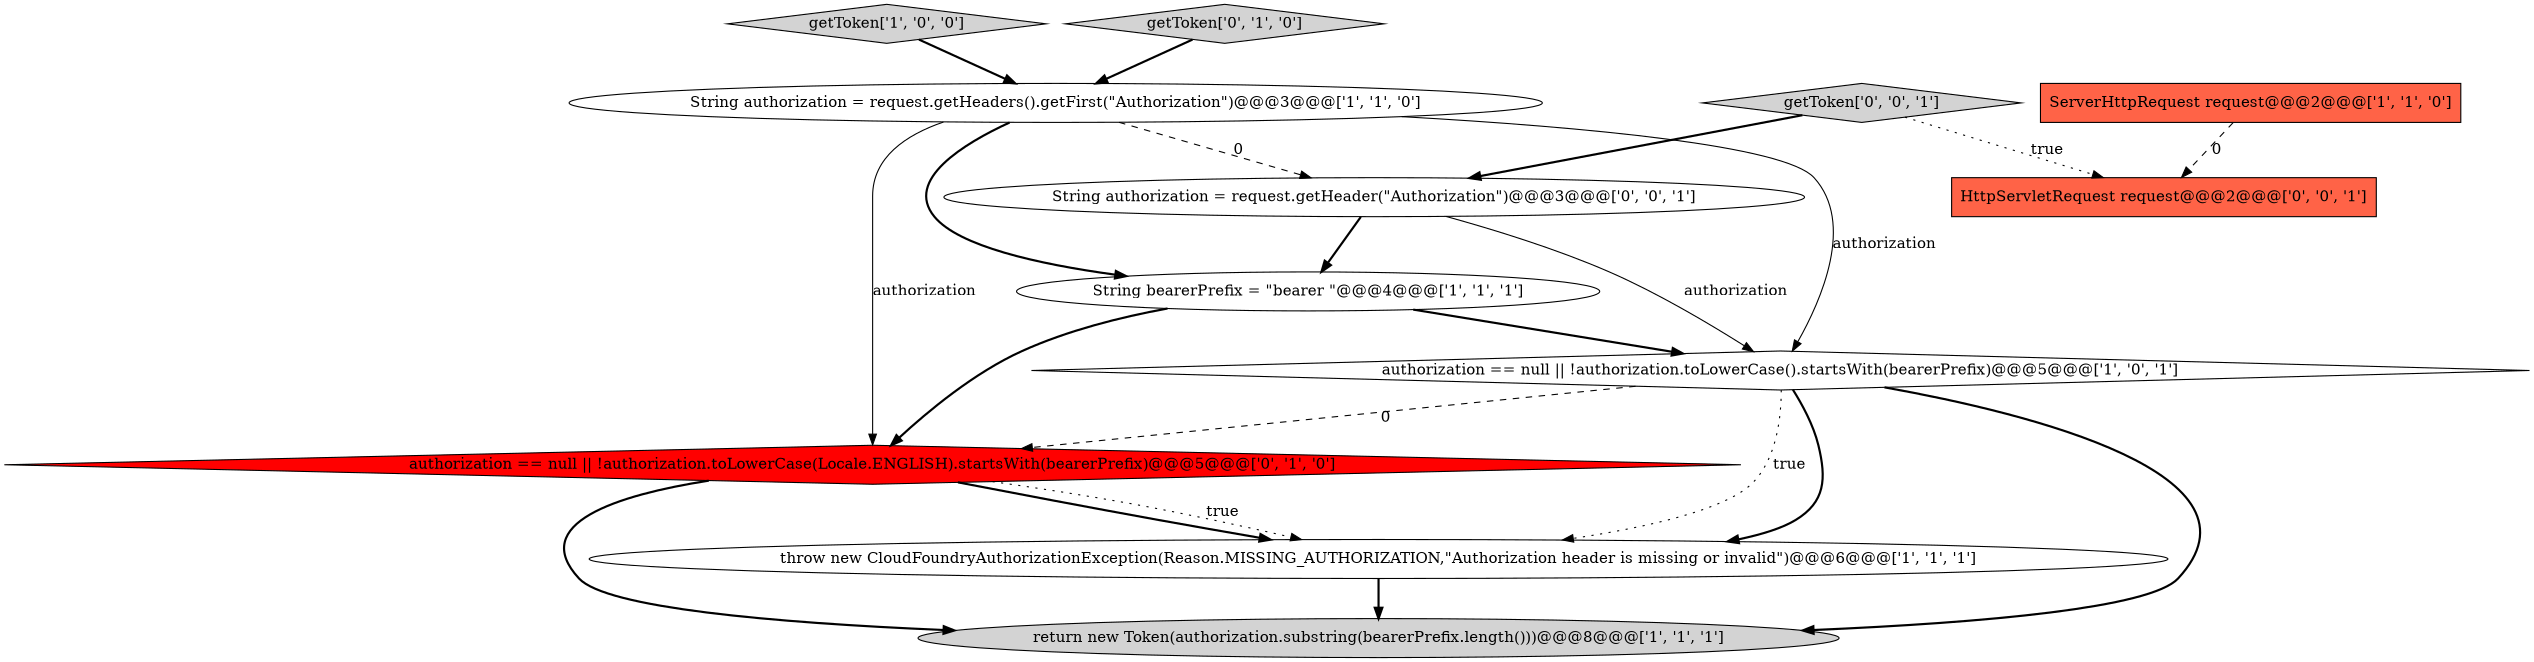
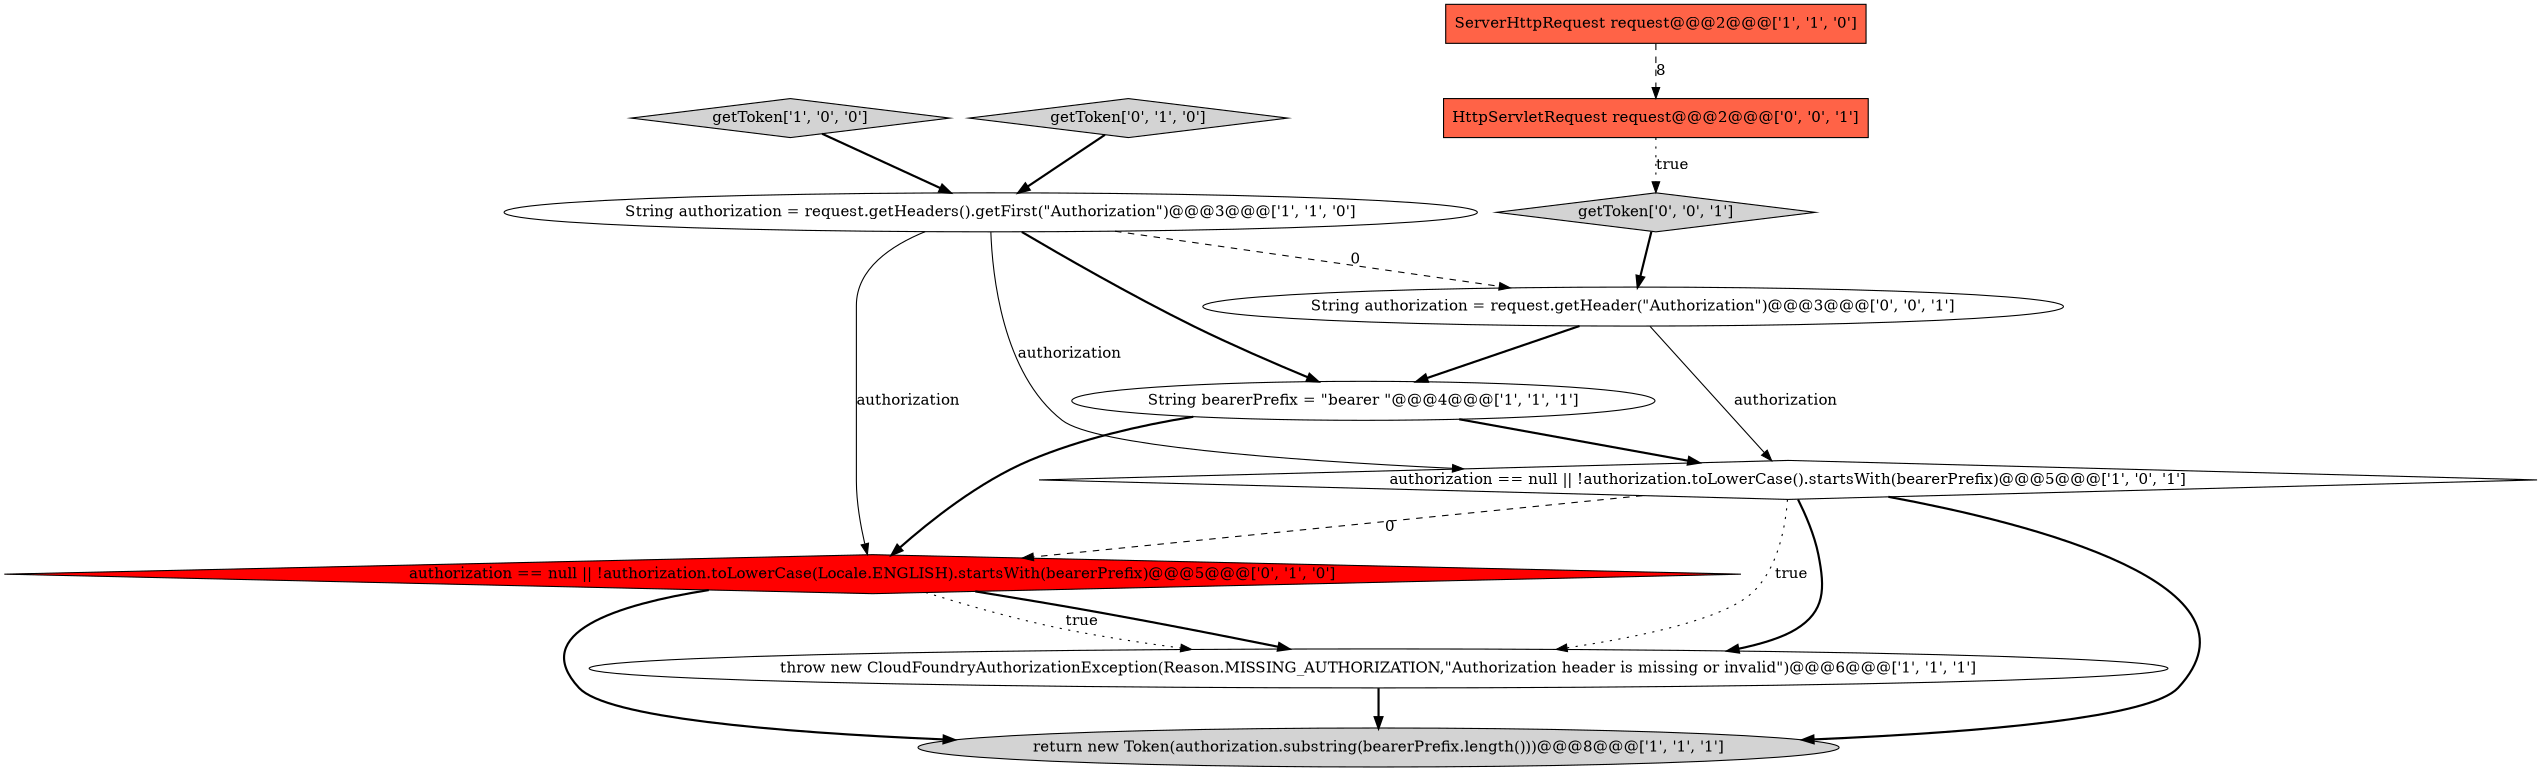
(1999, 146) -> (1656, 160)
(2217, 150) -> (1661, 71)
